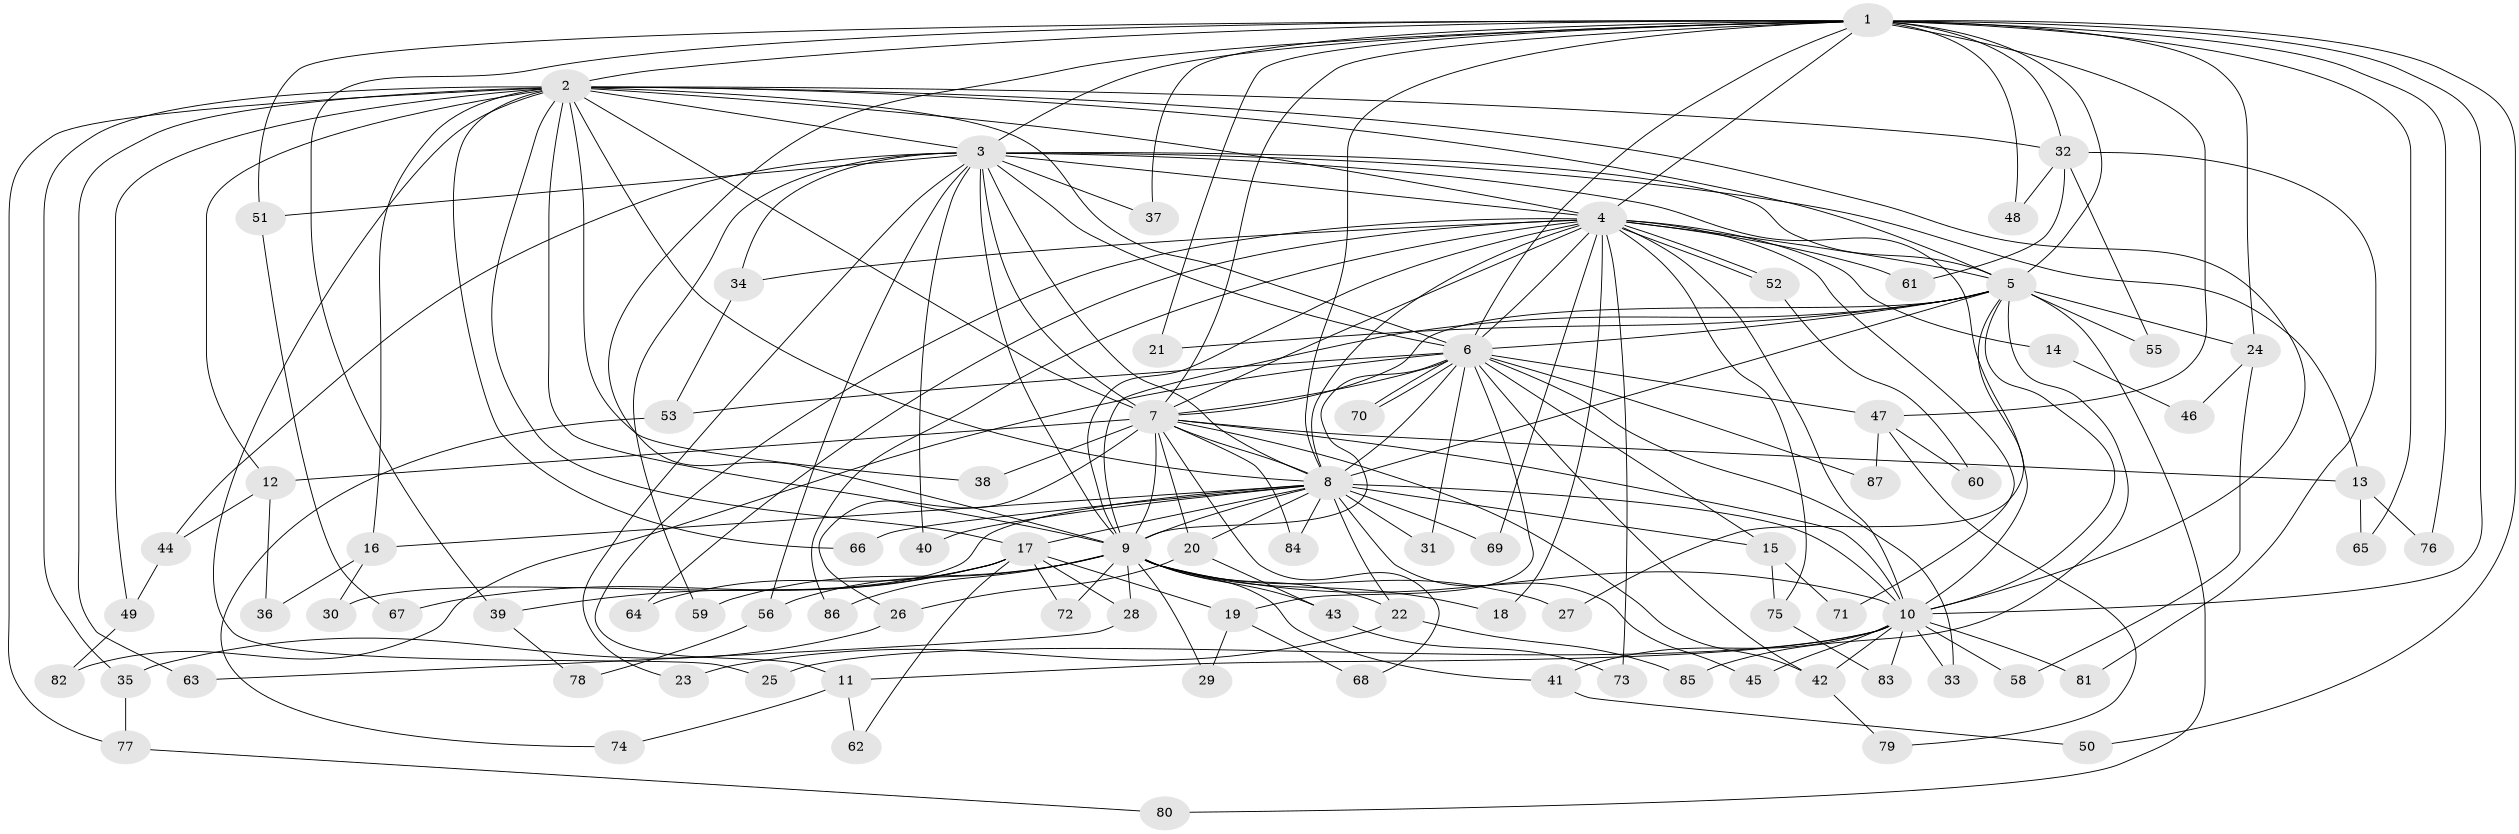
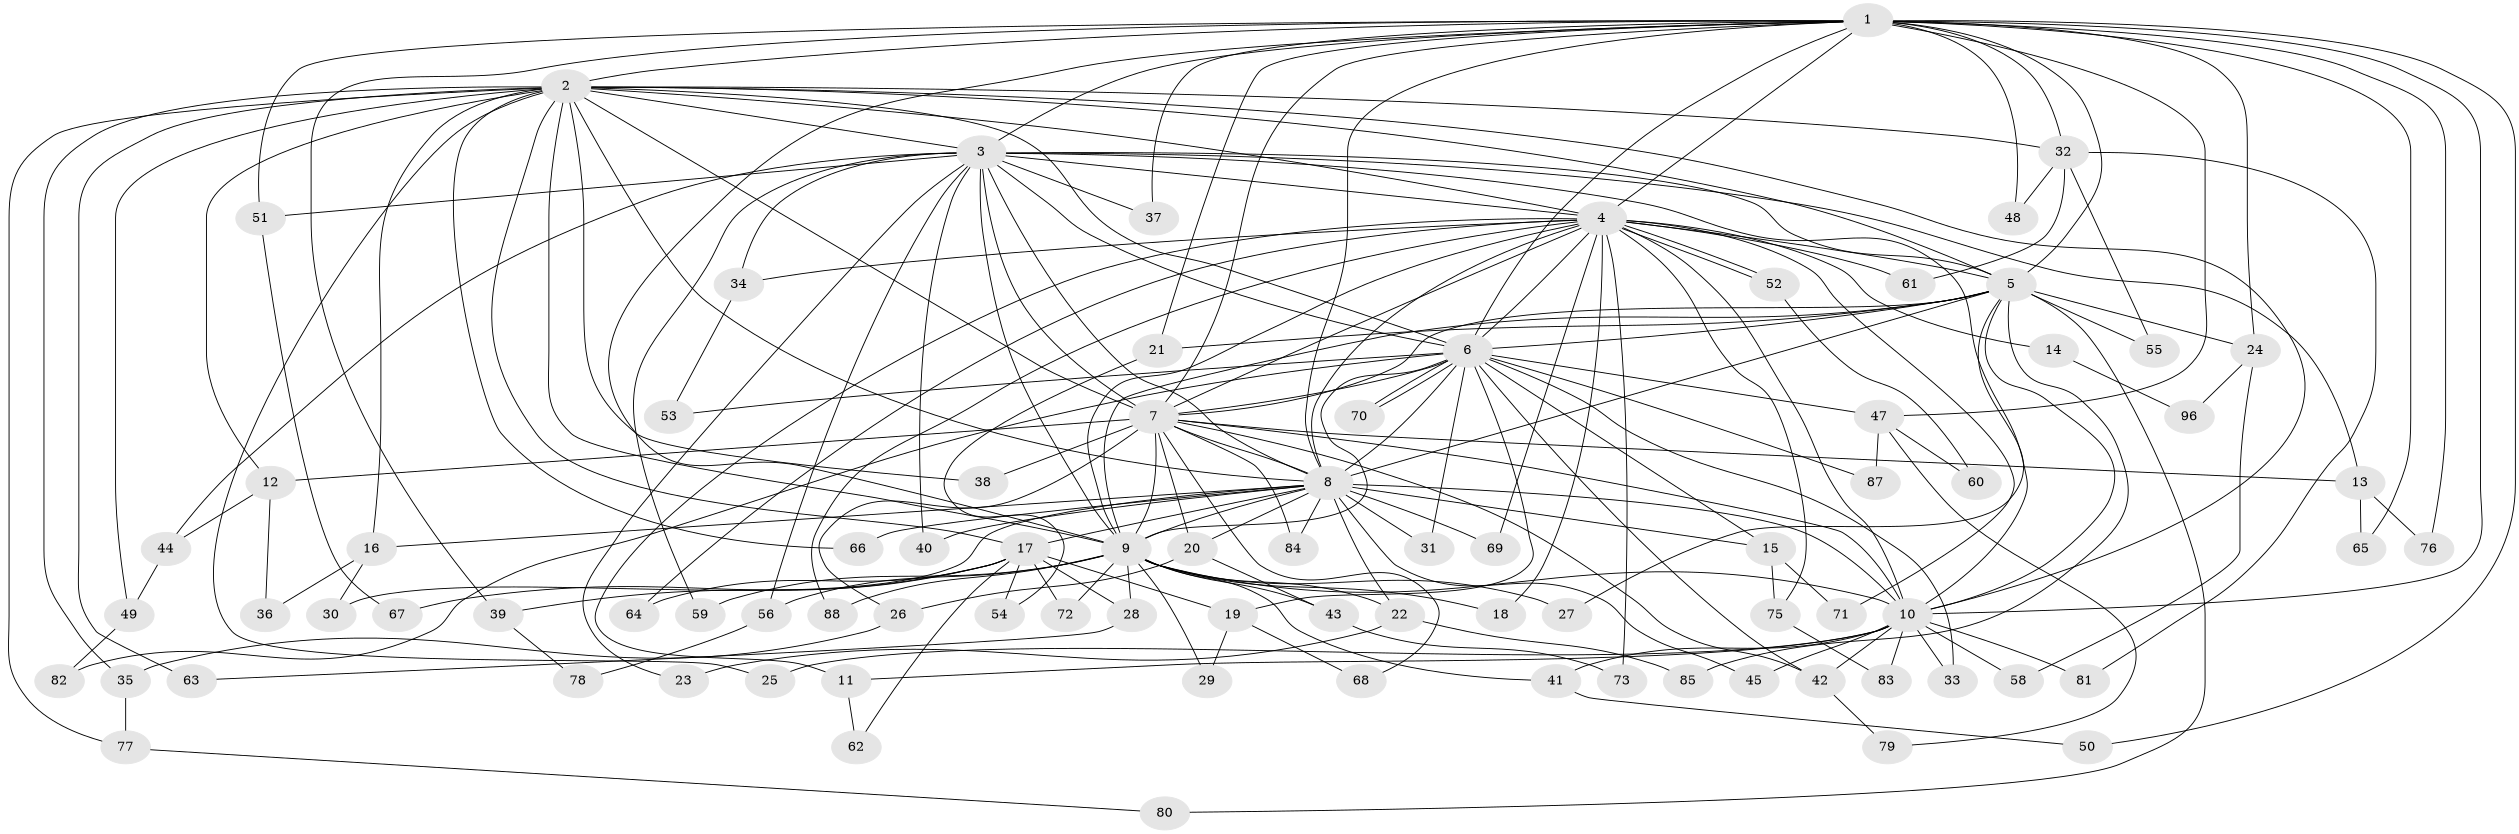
(2189, 417) -> (2189, 417)
(833, 615) -> (833, 615)
none -> (1000, 615)
(620, 747) -> none
